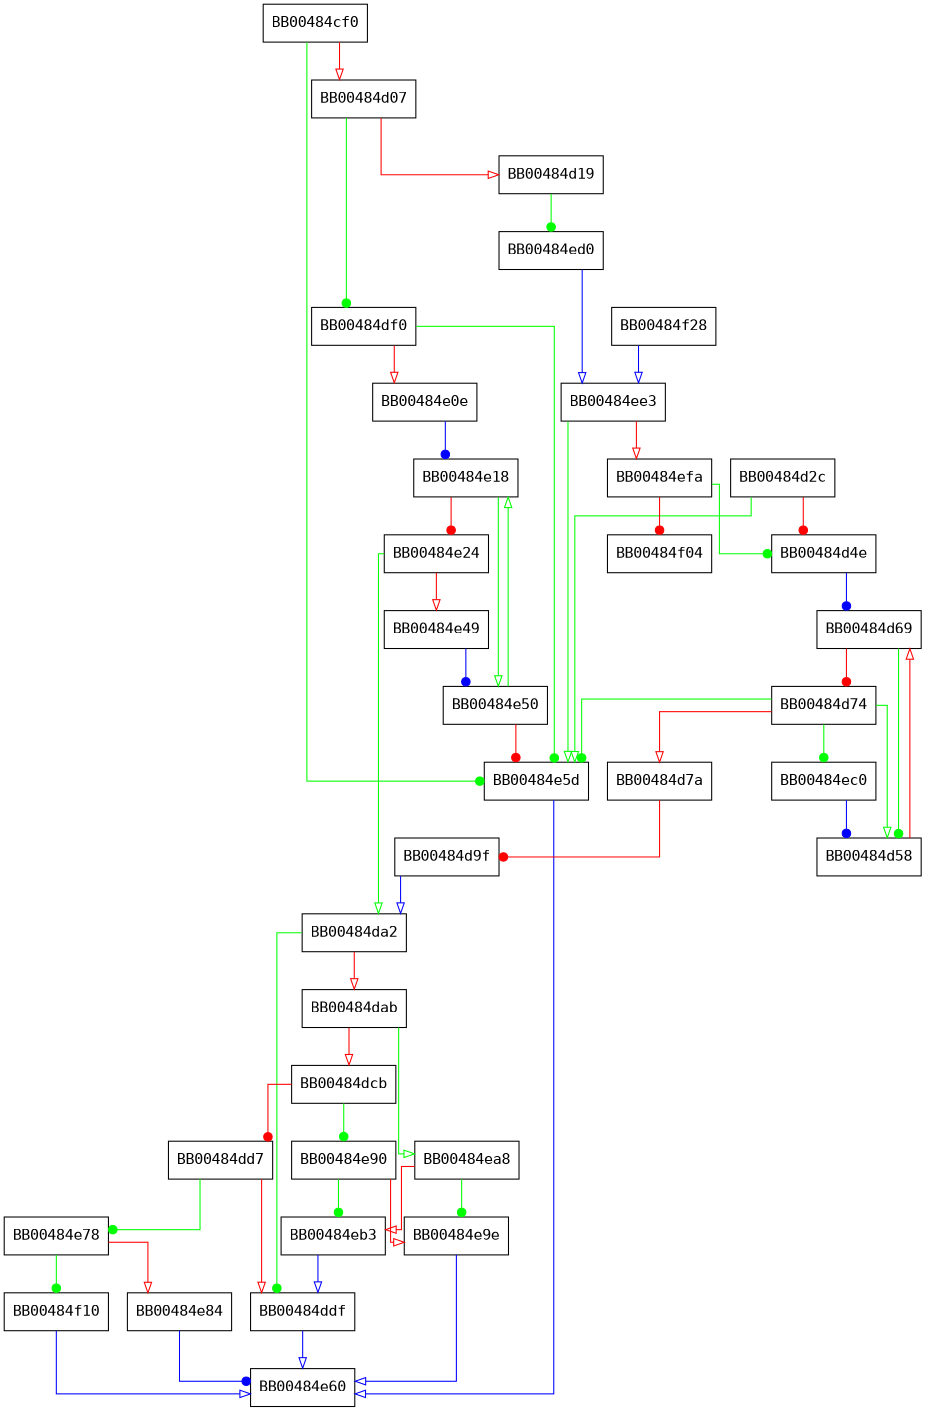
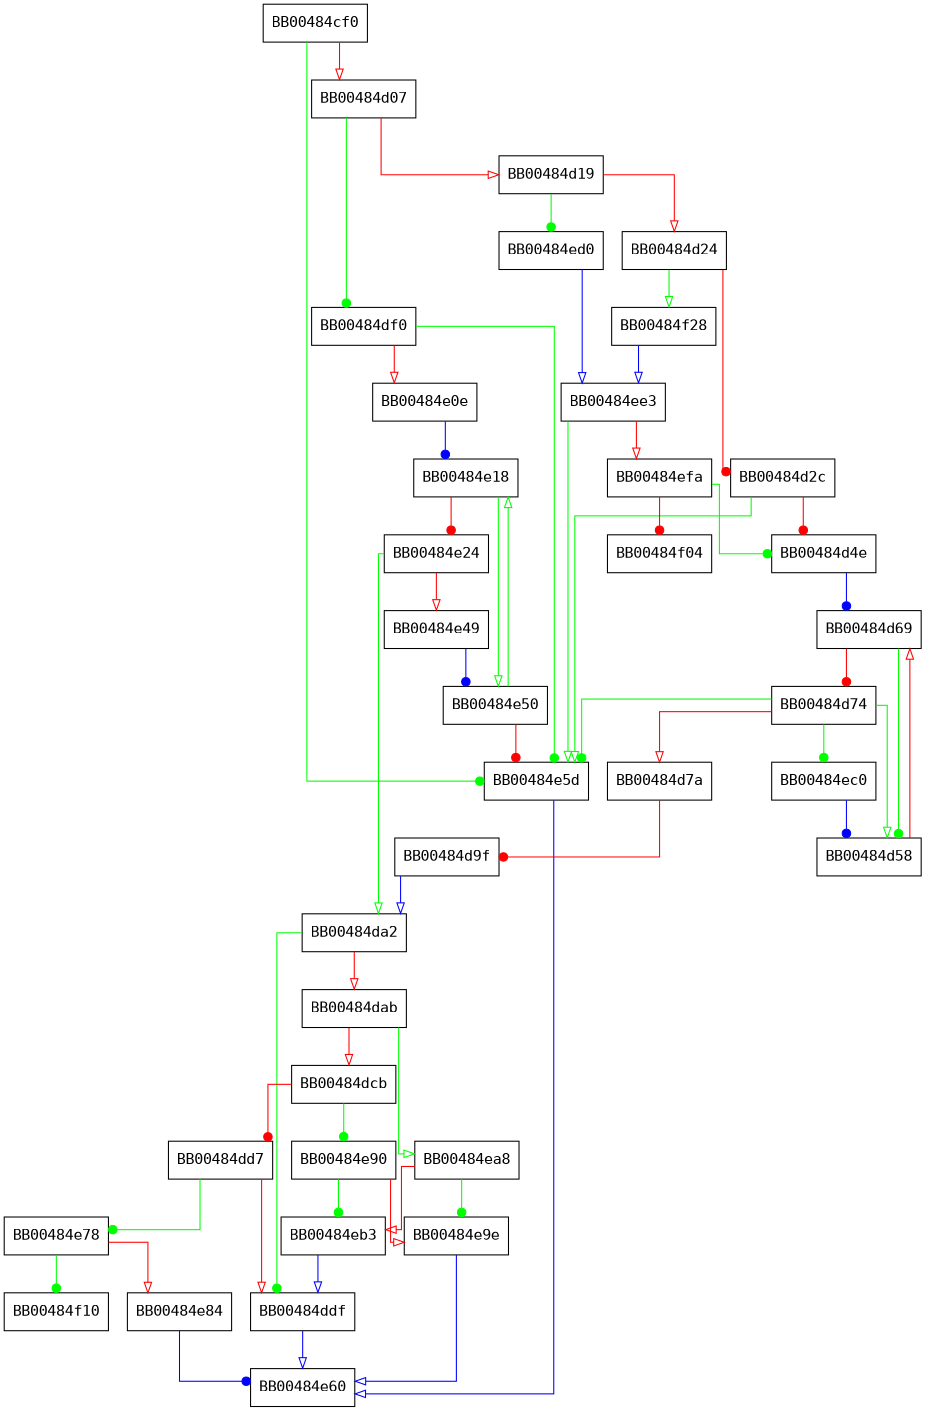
none -> (674, 251)
(117, 1394) -> none
